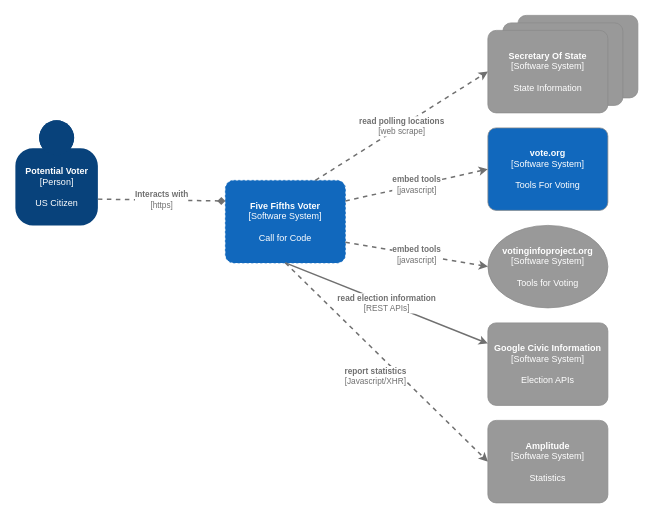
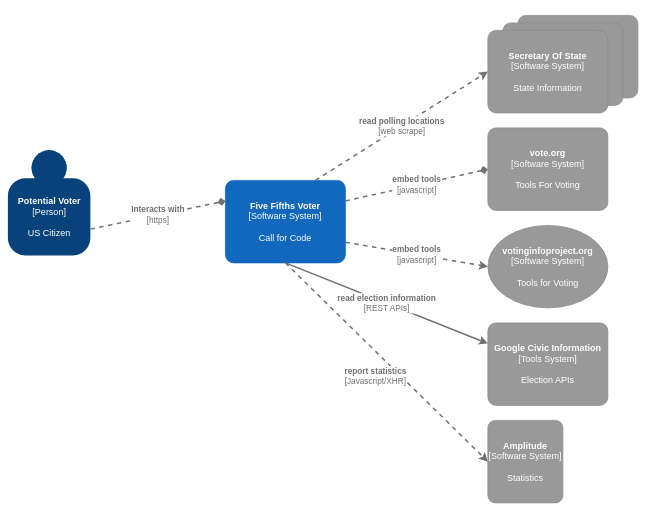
(548, 169) -> (548, 169)
(480, 171) -> (479, 171)
(57, 173) -> (49, 203)
(285, 222) -> (285, 222)
(548, 364) -> (548, 364)
(548, 462) -> (525, 462)
